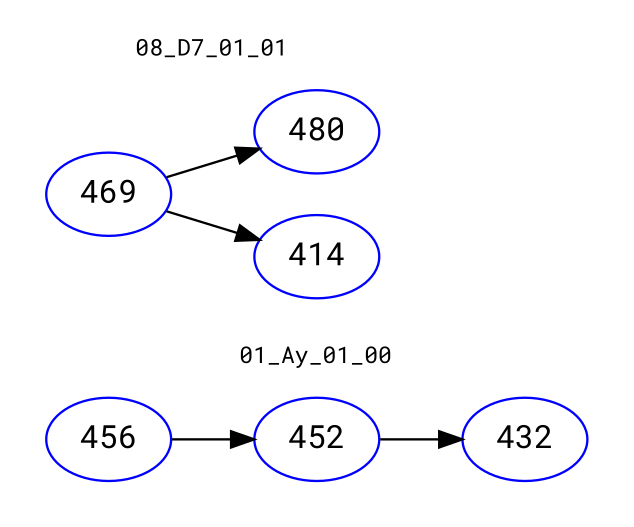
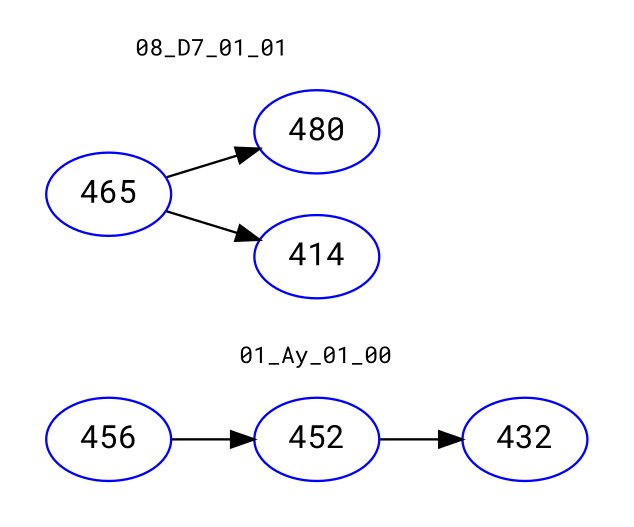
(109, 194) -> (109, 194)
